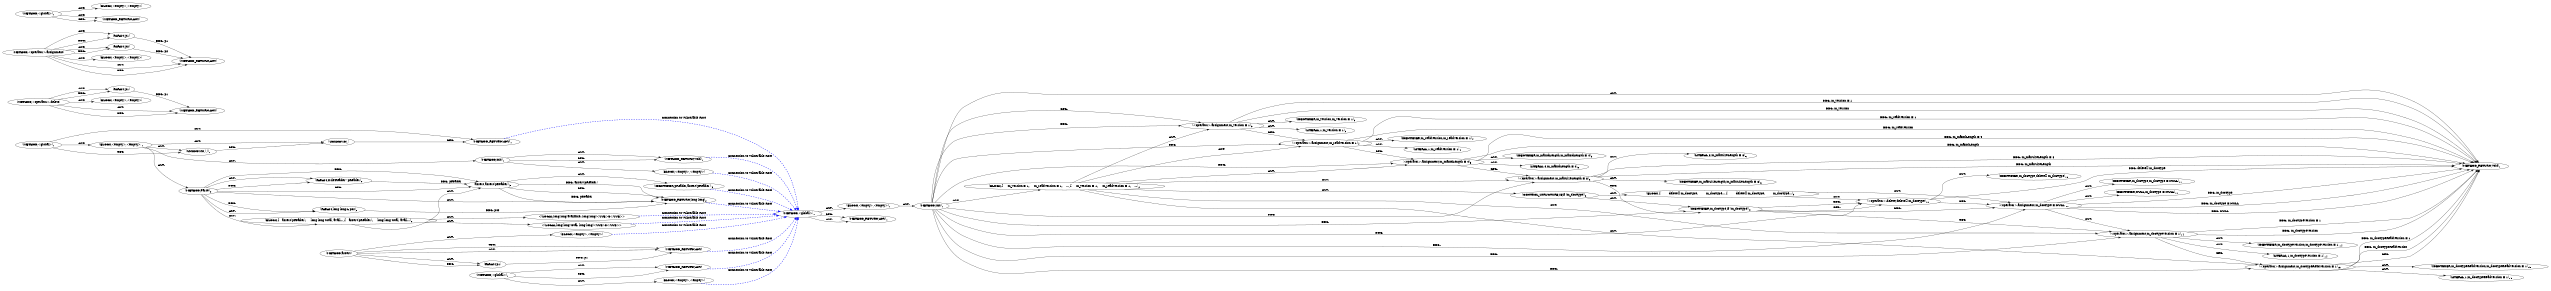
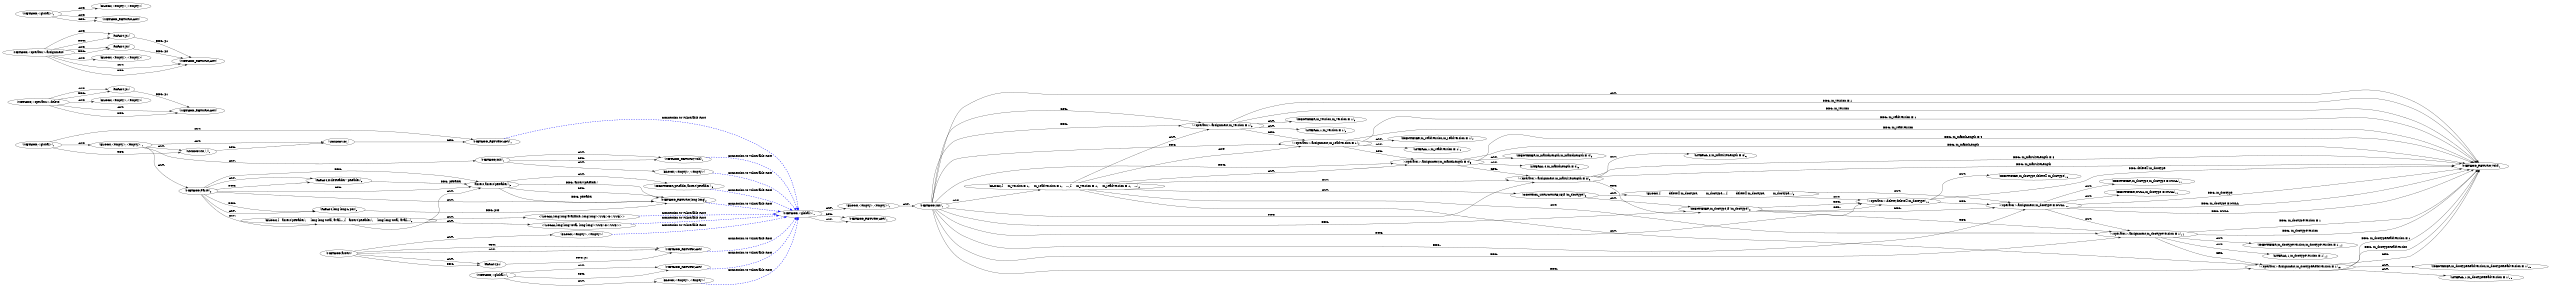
(1720, 182) -> none
